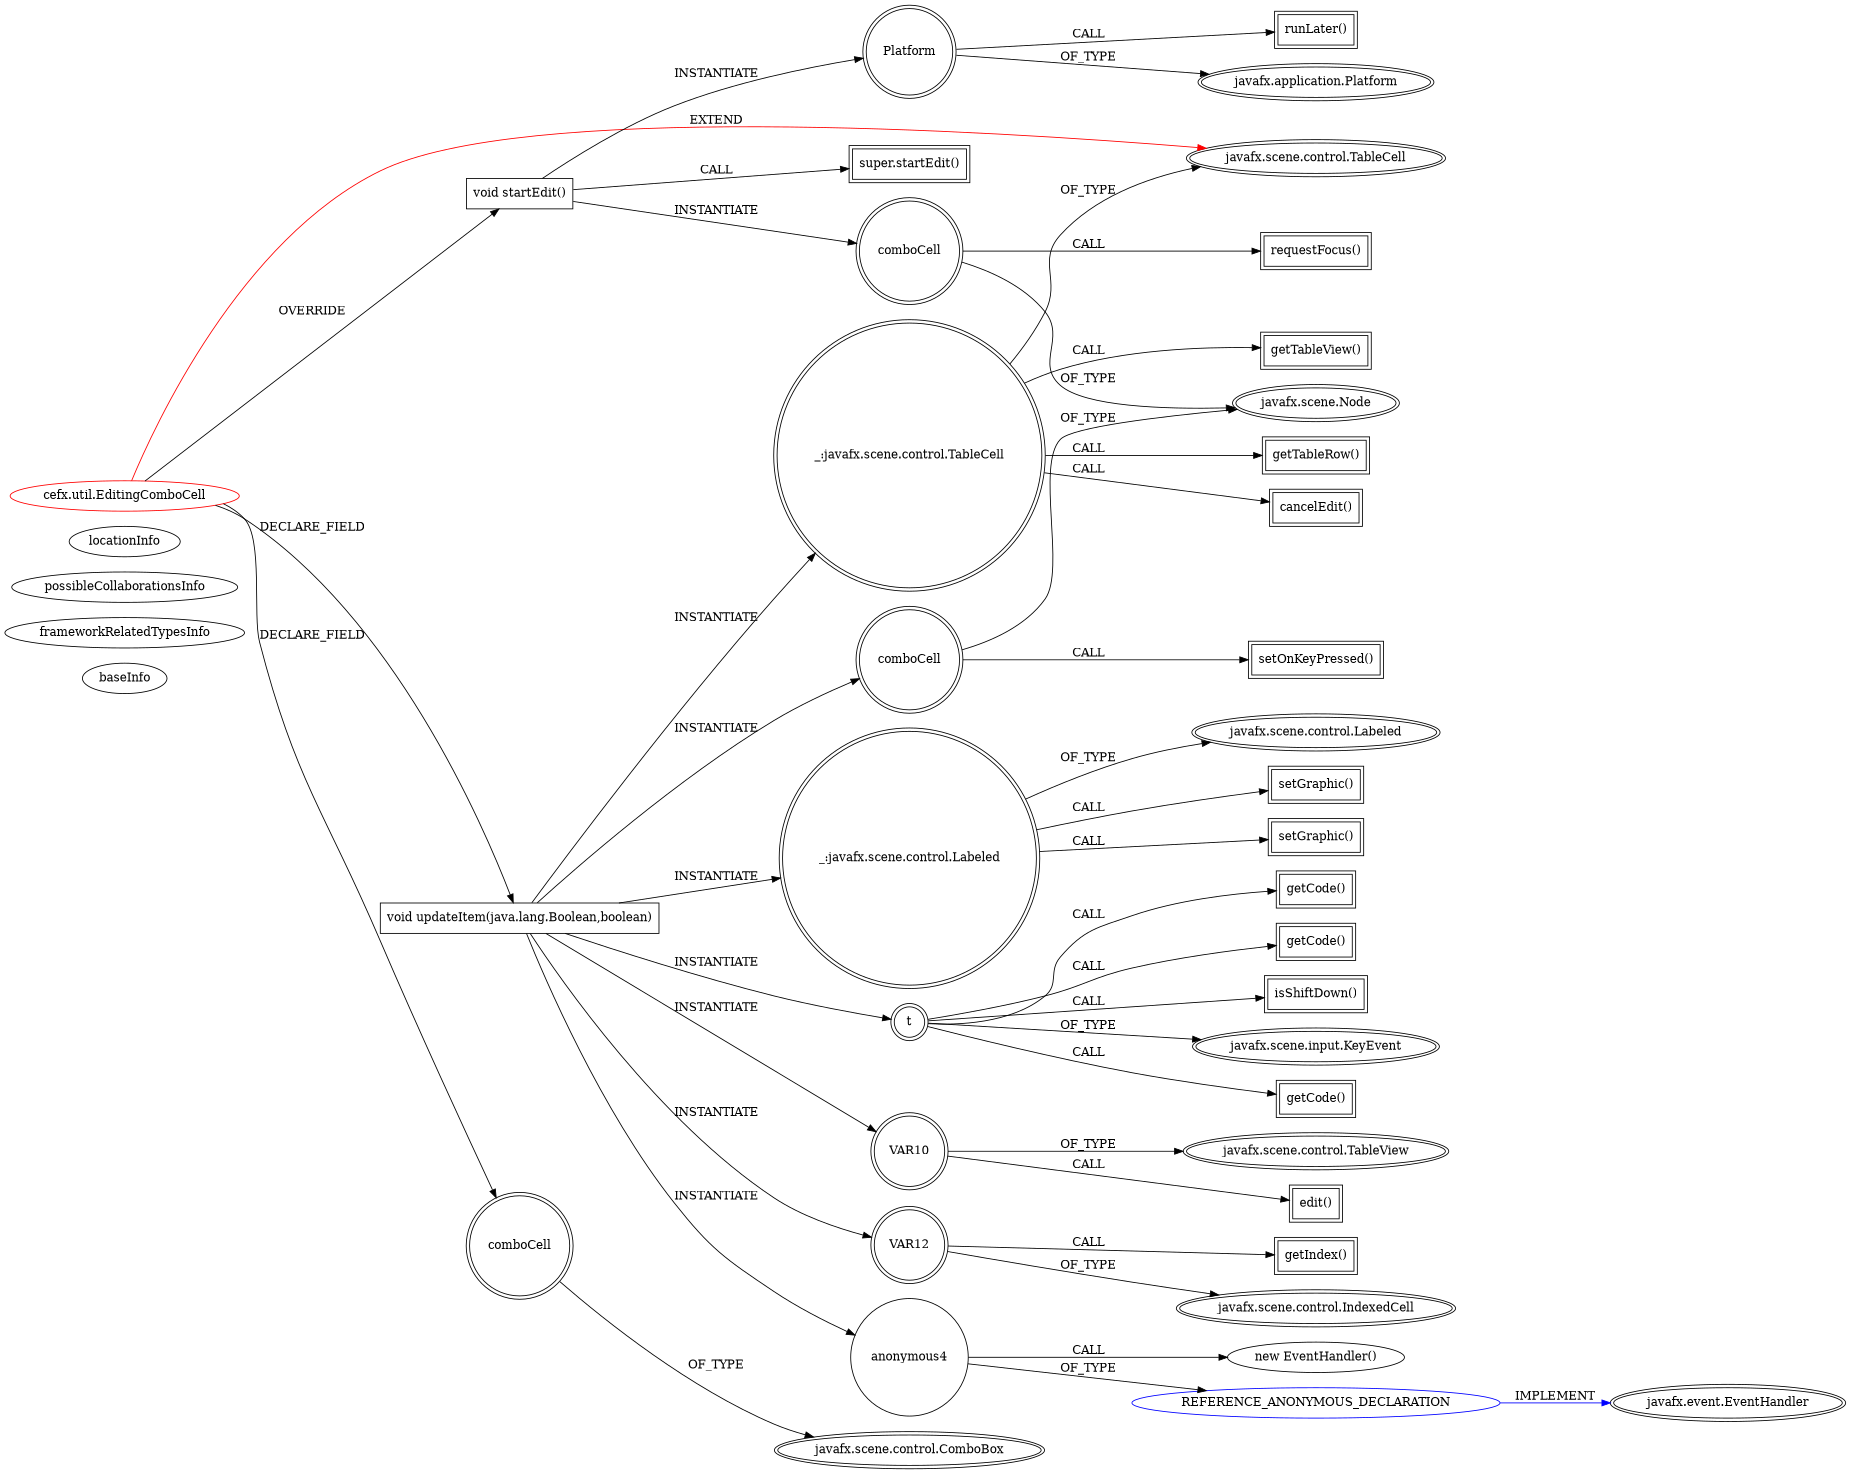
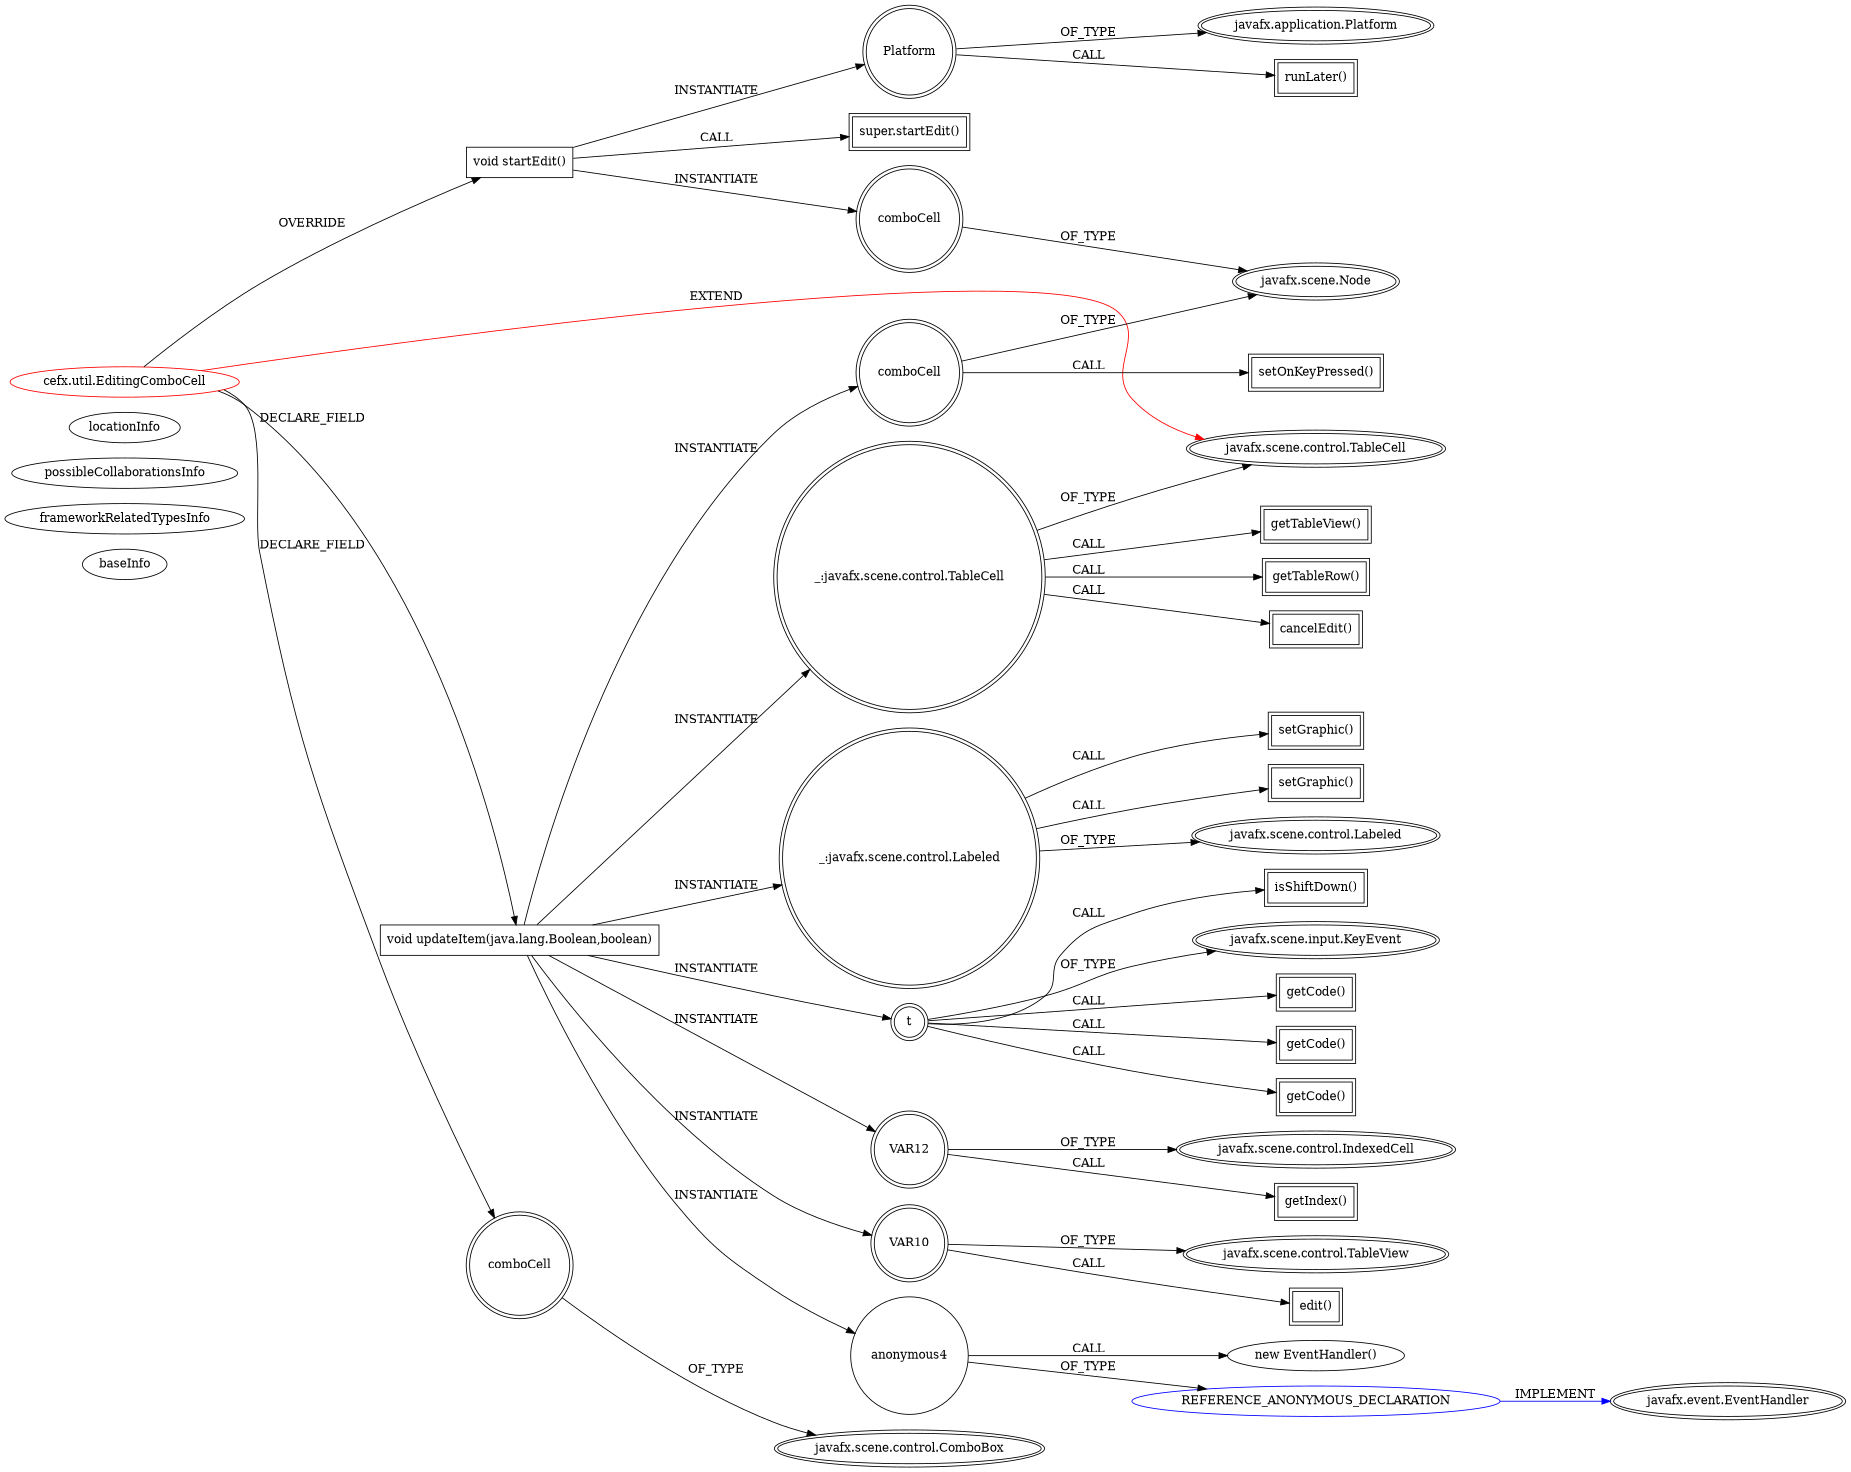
(1316, 251) -> none
